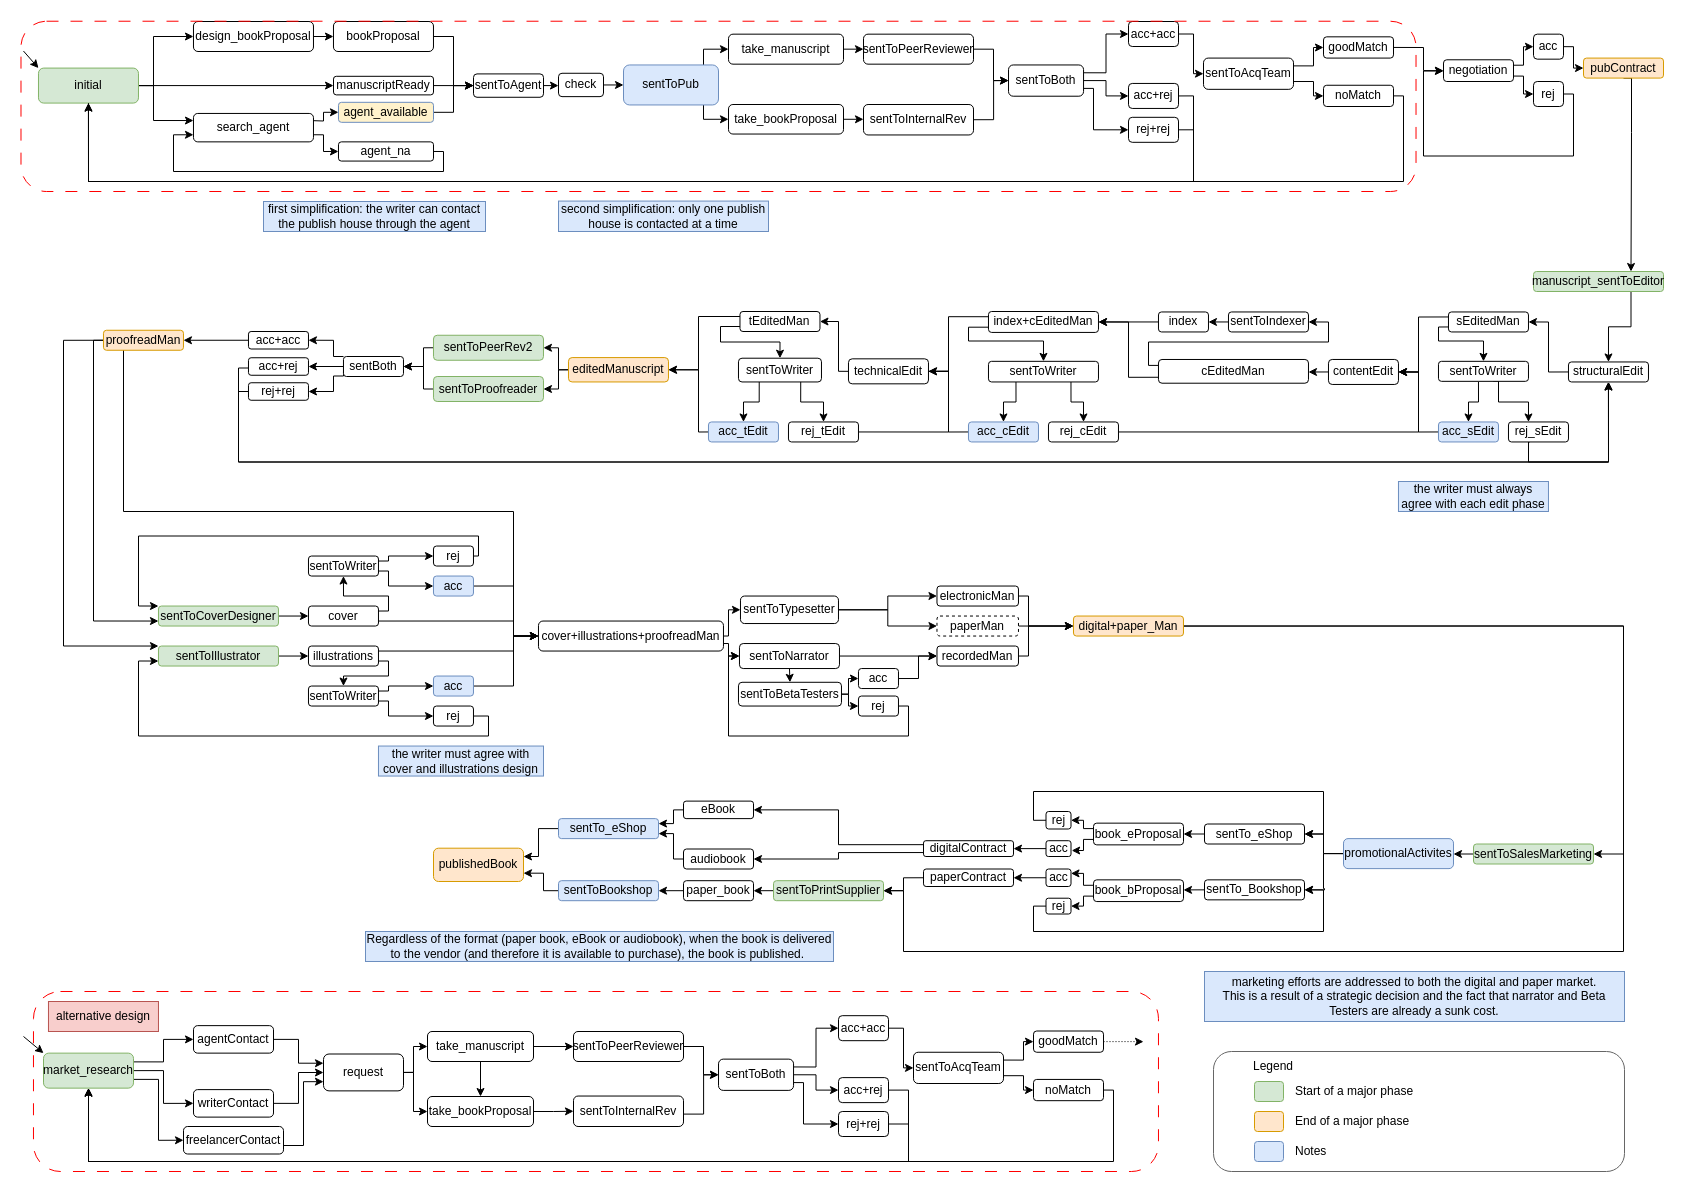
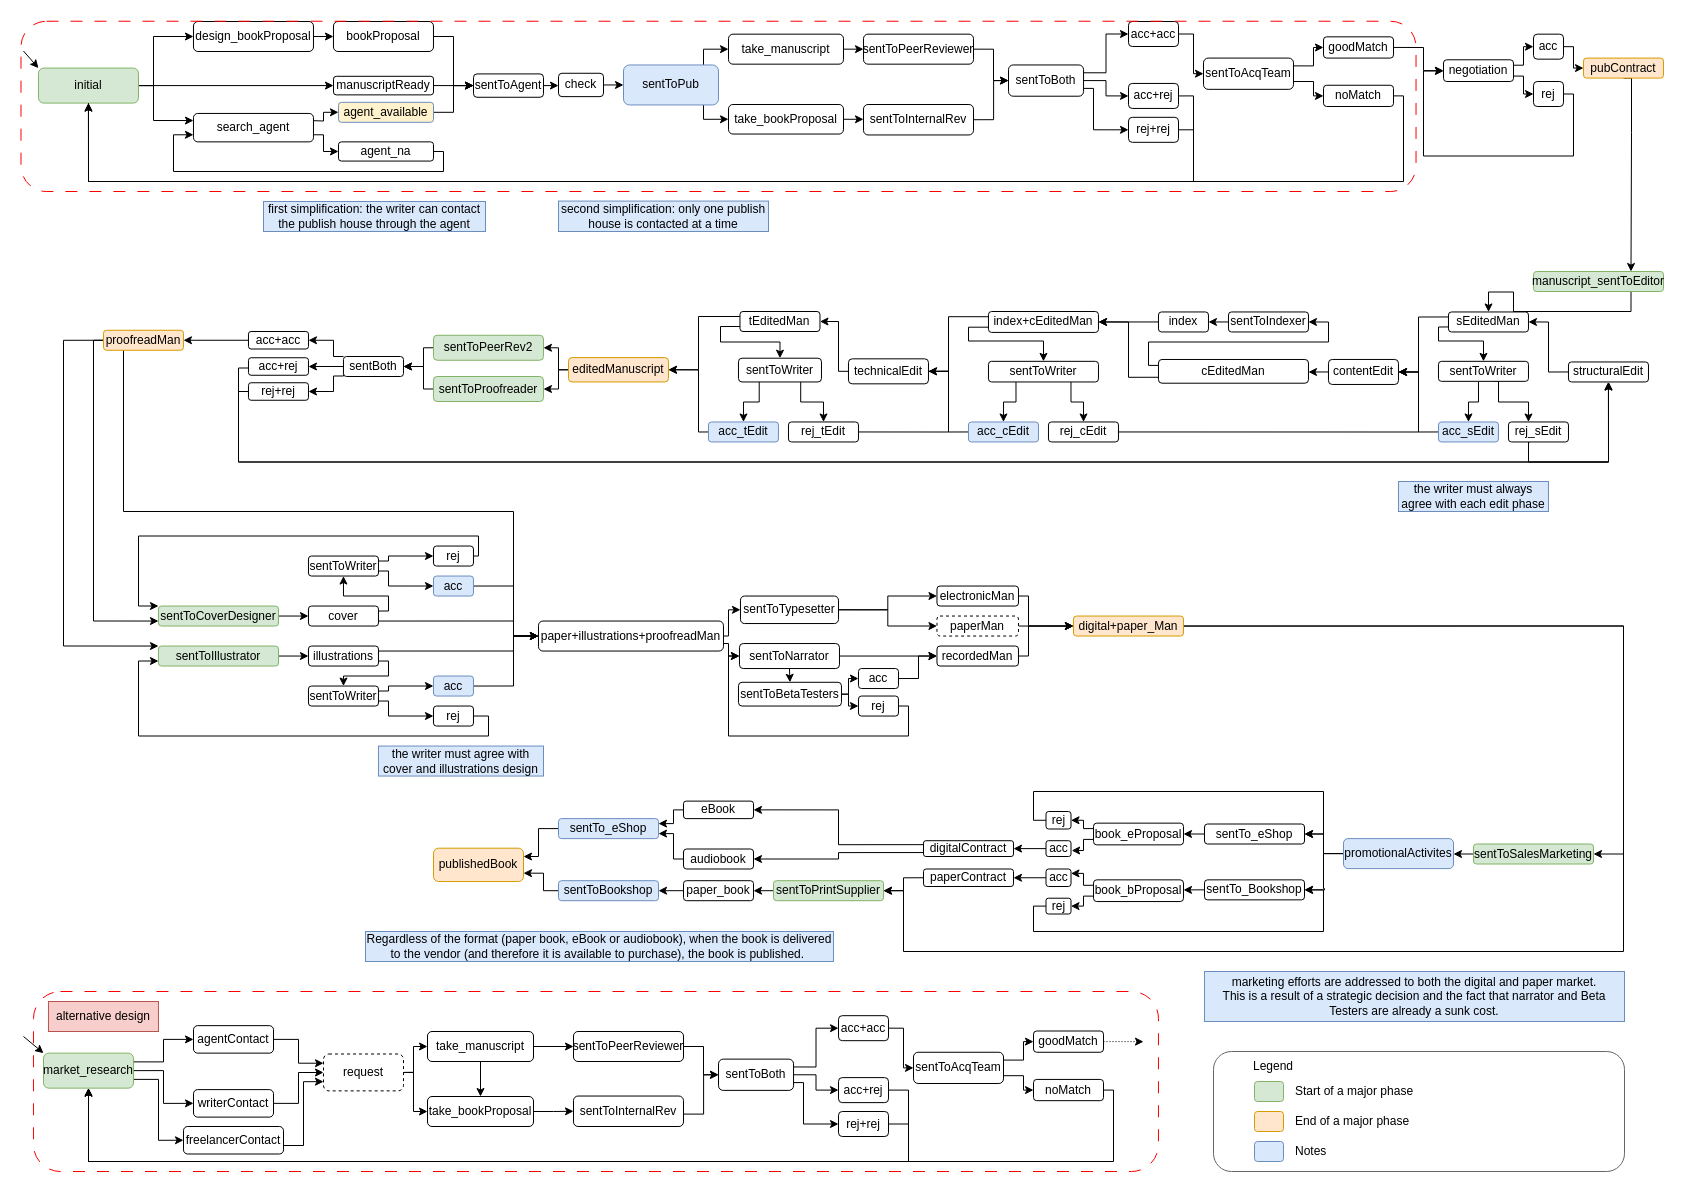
(1615, 327) -> (1578, 312)
(631, 637) -> (631, 637)
(364, 1072) -> (364, 1072)
